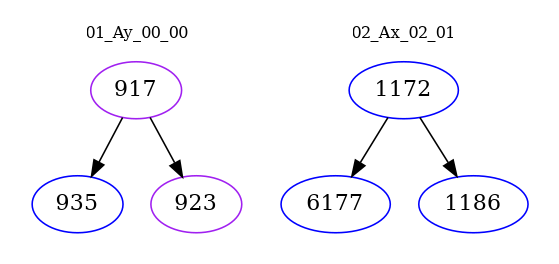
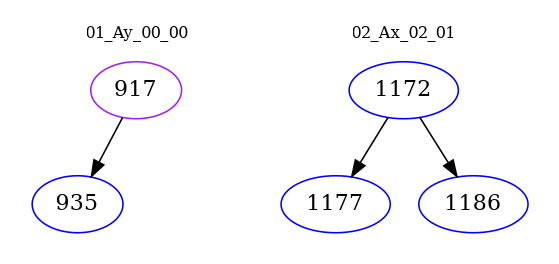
(196, 204) -> none
(336, 204) -> (336, 204)
